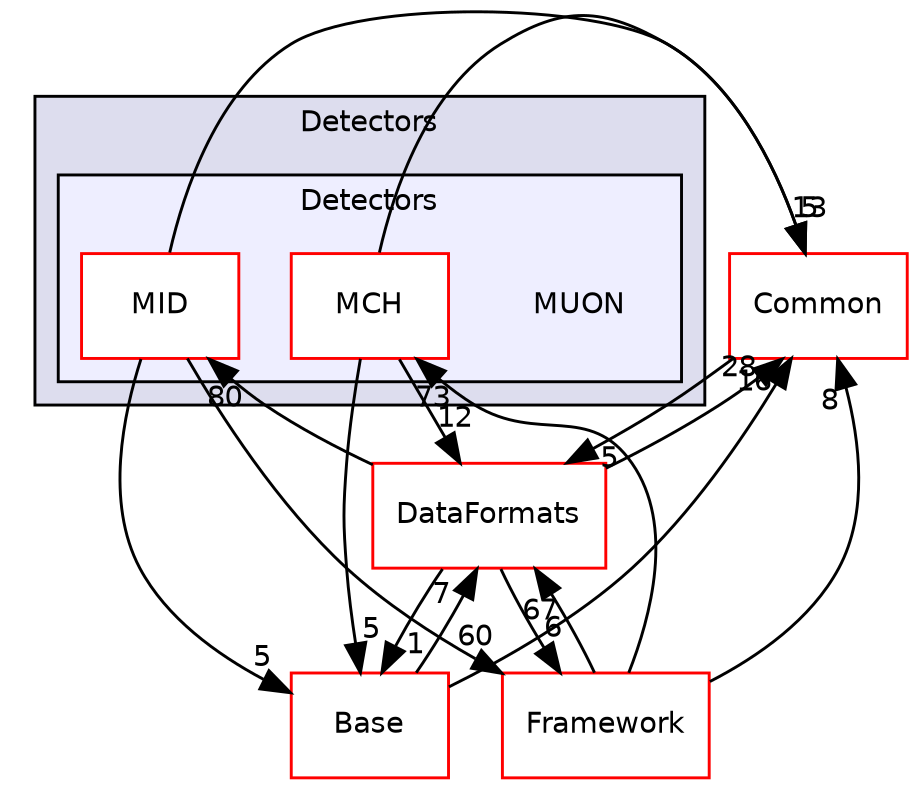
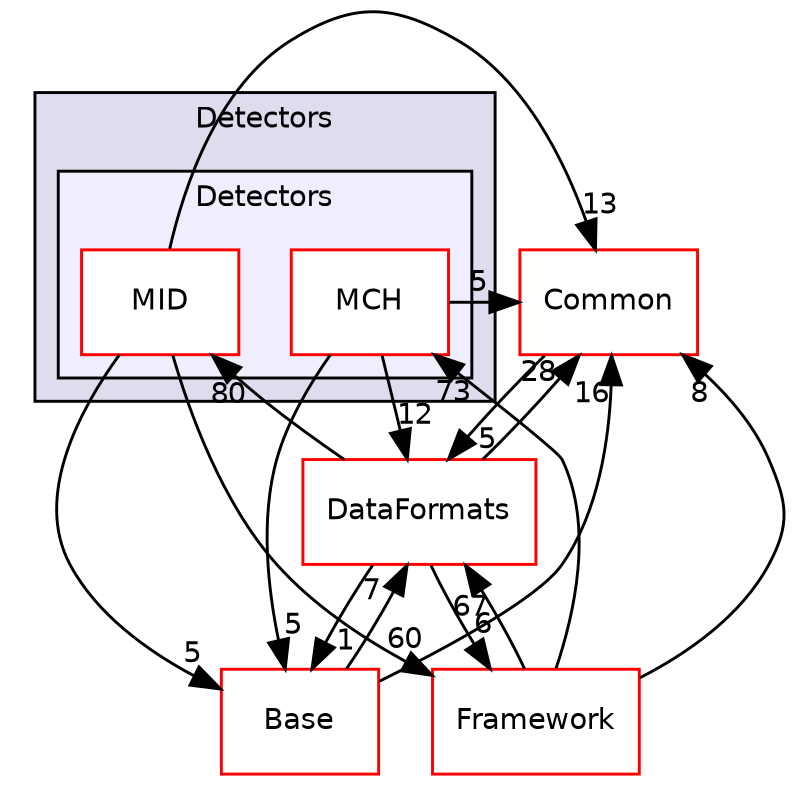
(580, 306) -> none
